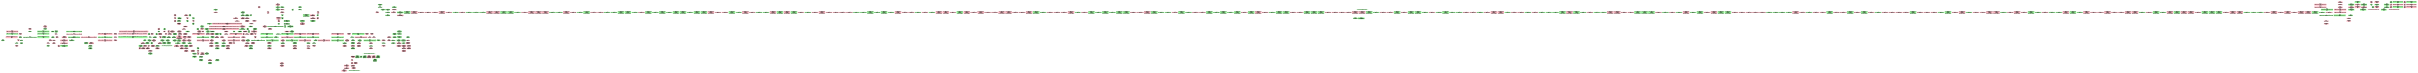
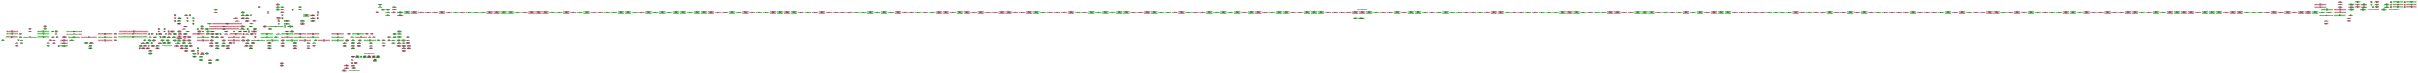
(1181, 12) -> (1181, 12)
